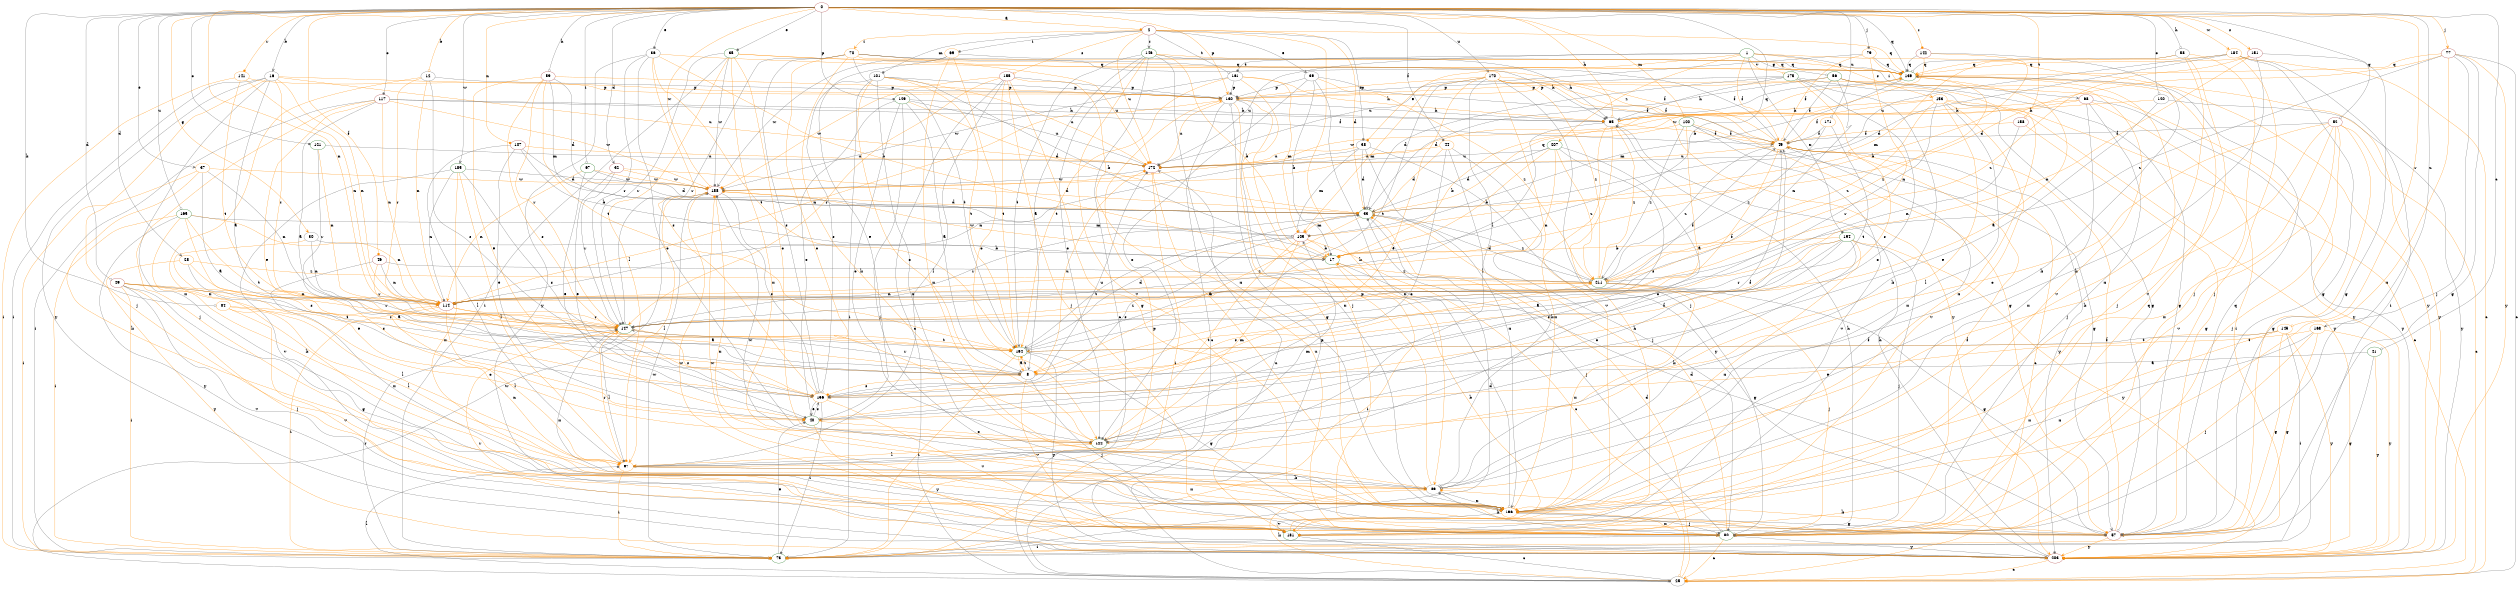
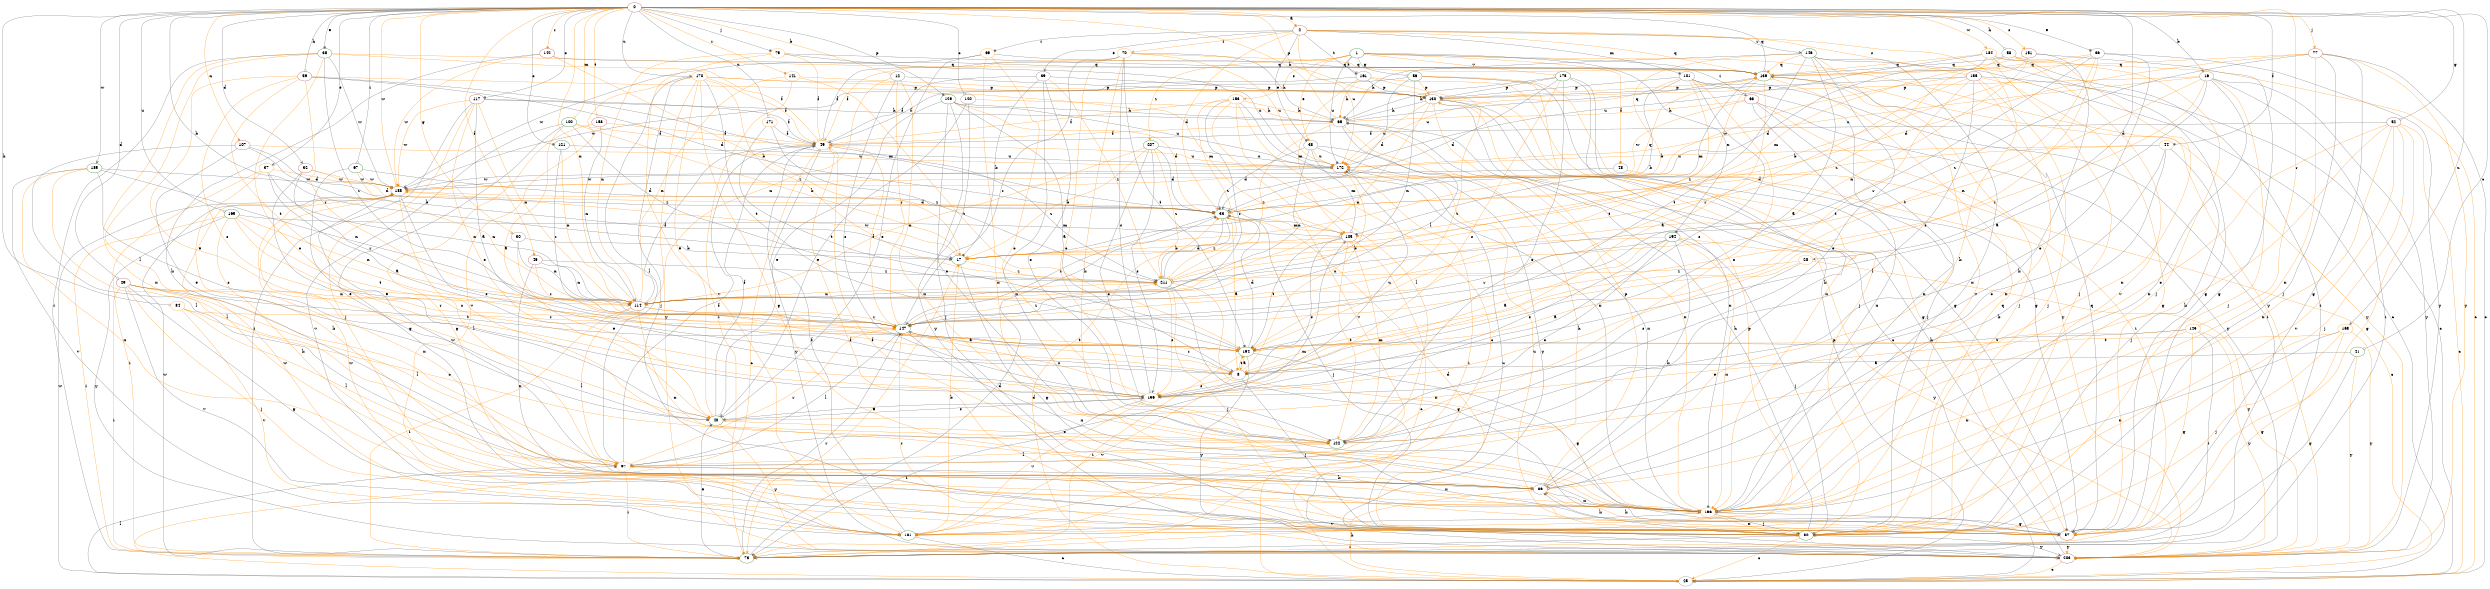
none -> (1621, 168)
(2342, 348) -> none
